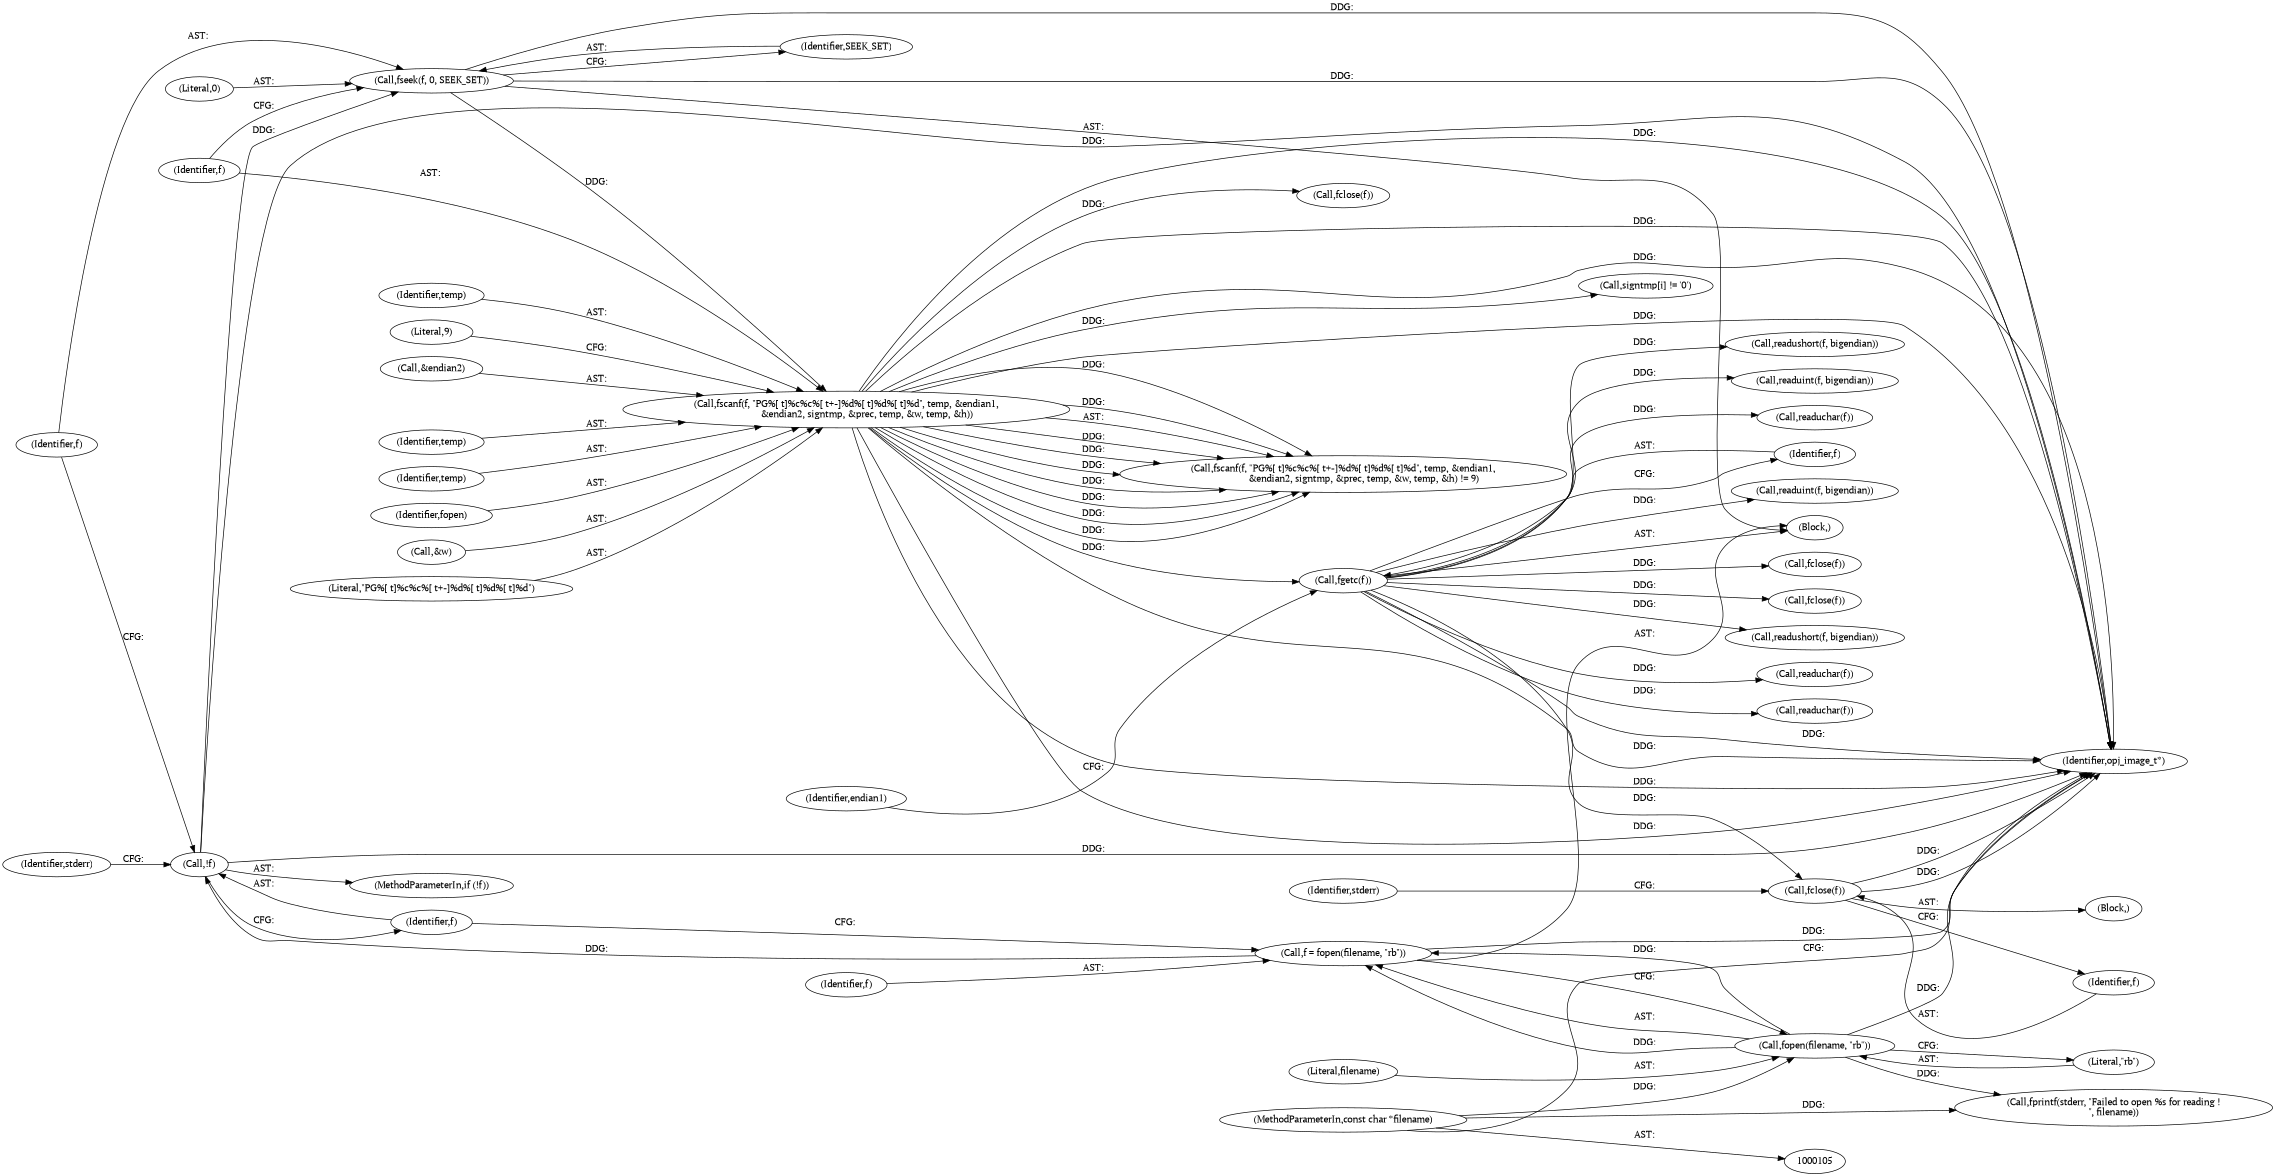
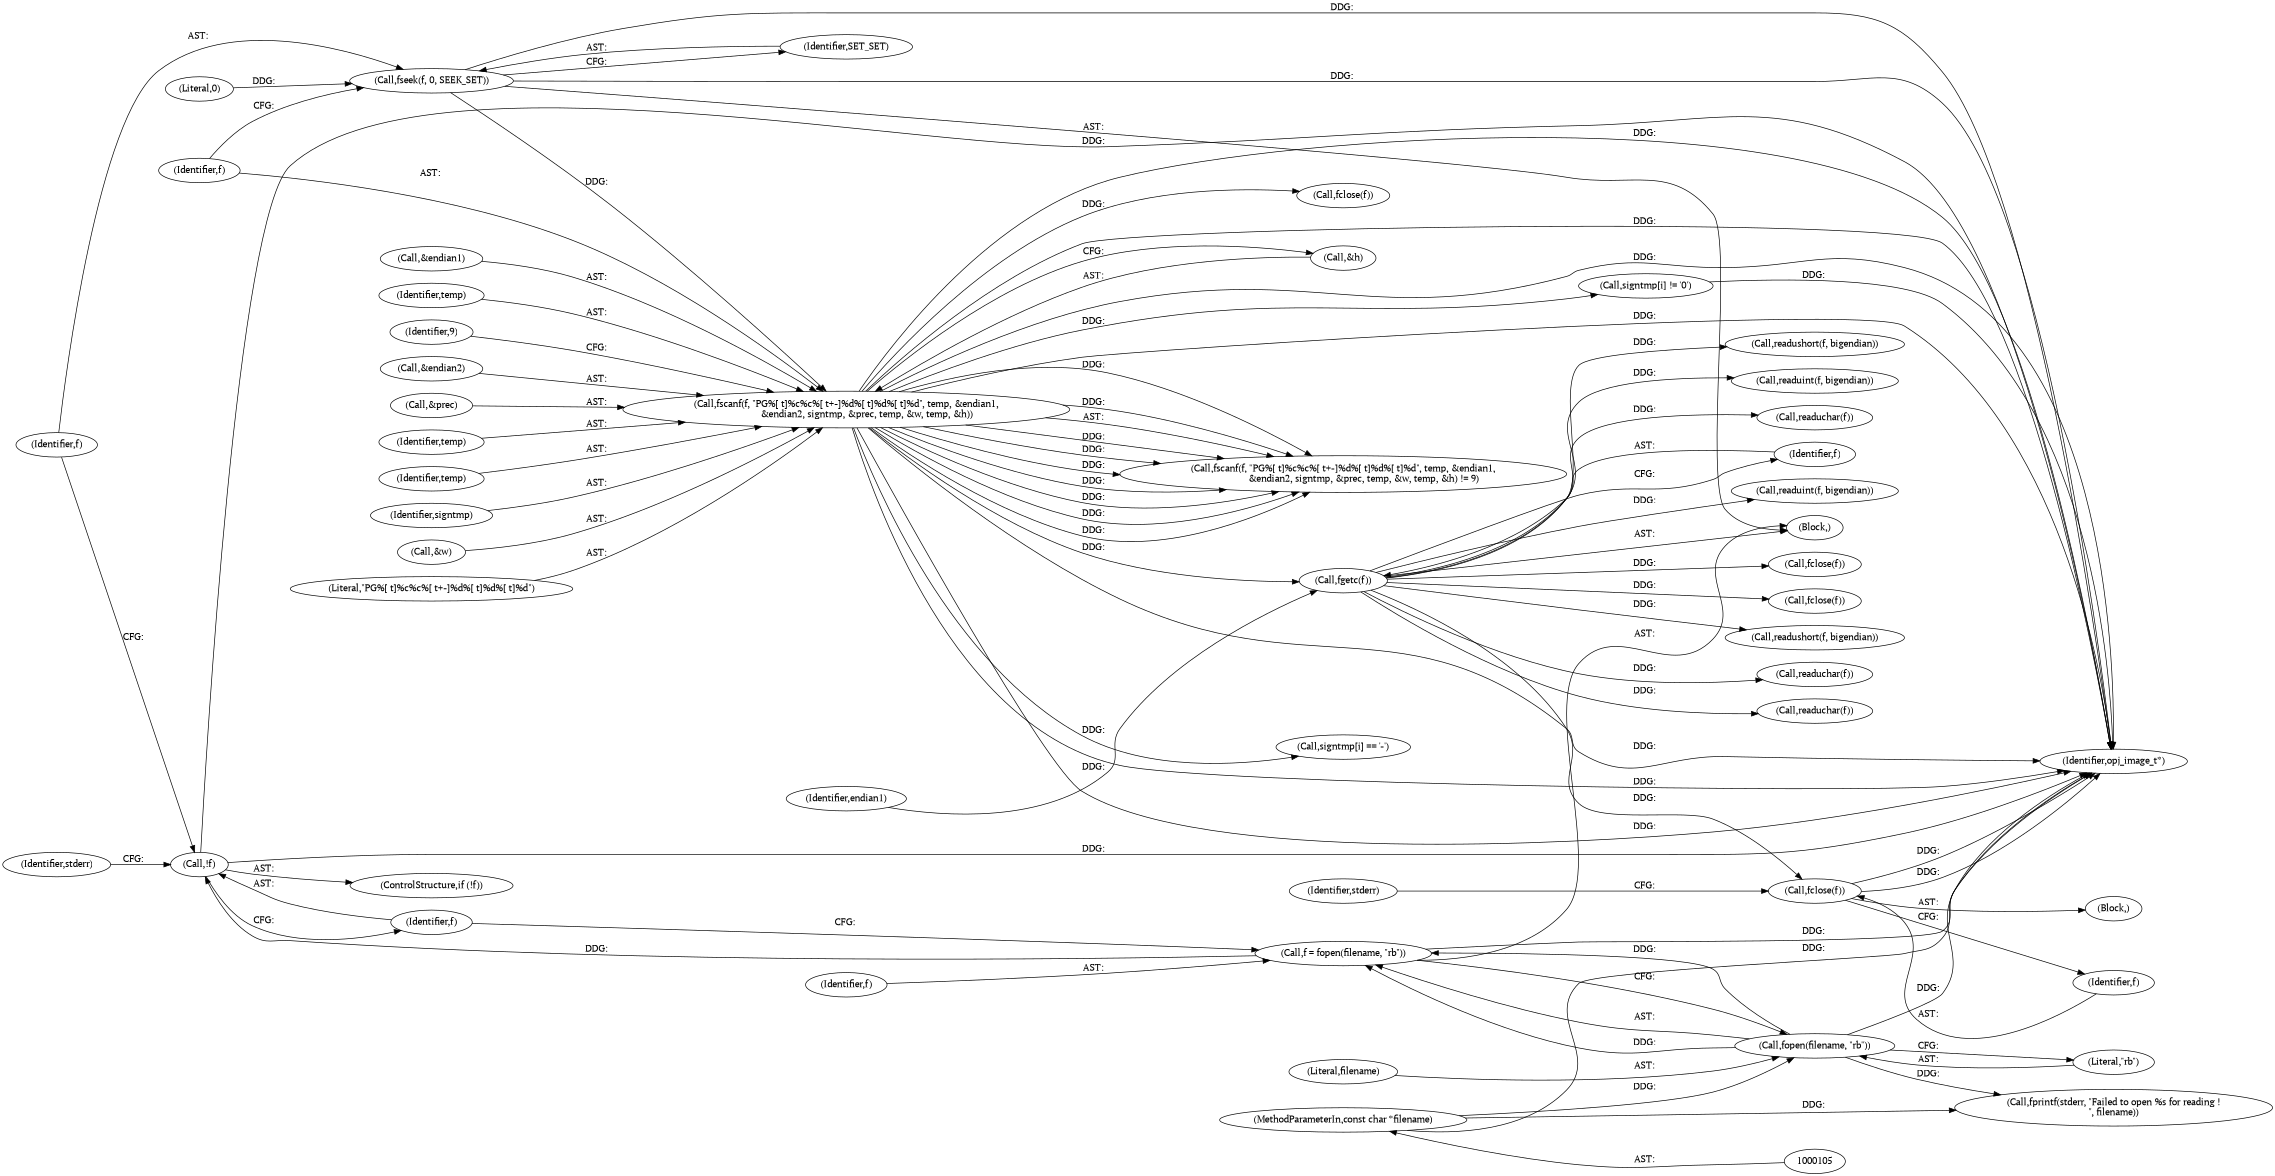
(846, 47) -> (846, 47)
(265, 82) -> (265, 82)
none -> (1343, 258)
none -> (432, 259)
(432, 332) -> (432, 332)
none -> (432, 405)
(223, 425) -> none
(432, 515) -> (432, 515)
(1681, 737) -> (2013, 382)
none -> (1343, 747)
(1095, 767) -> (1095, 767)
(432, 886) -> (432, 886)
(1815, 948) -> (1815, 948)
(1607, 1143) -> (1589, 1166)
